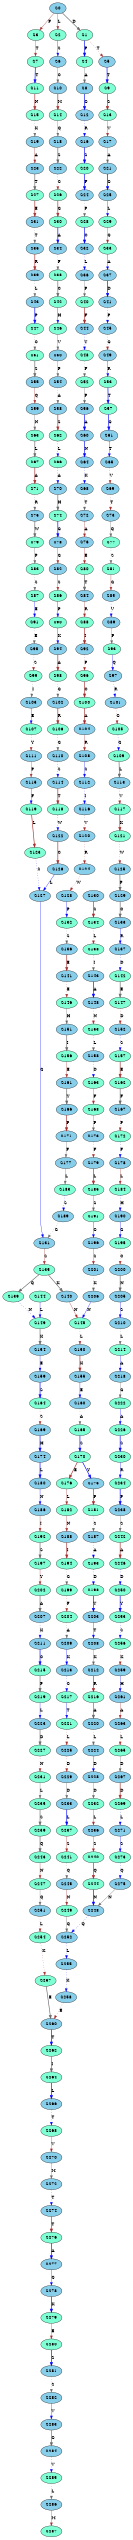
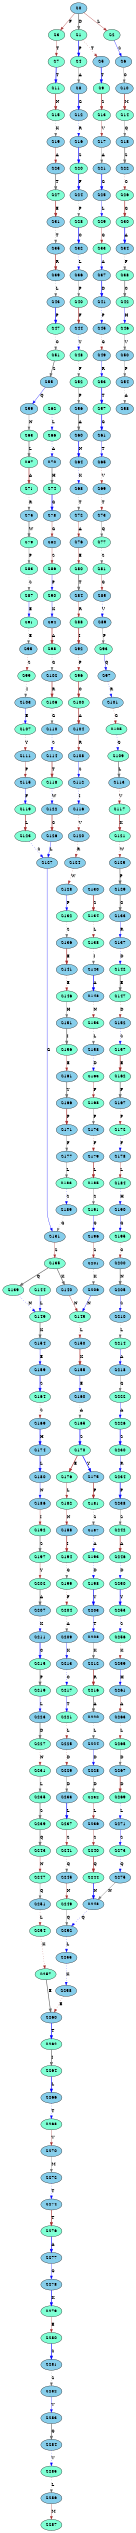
(35, 394) -> (40, 394)
(58, 421) -> none
(85, 421) -> (79, 421)
